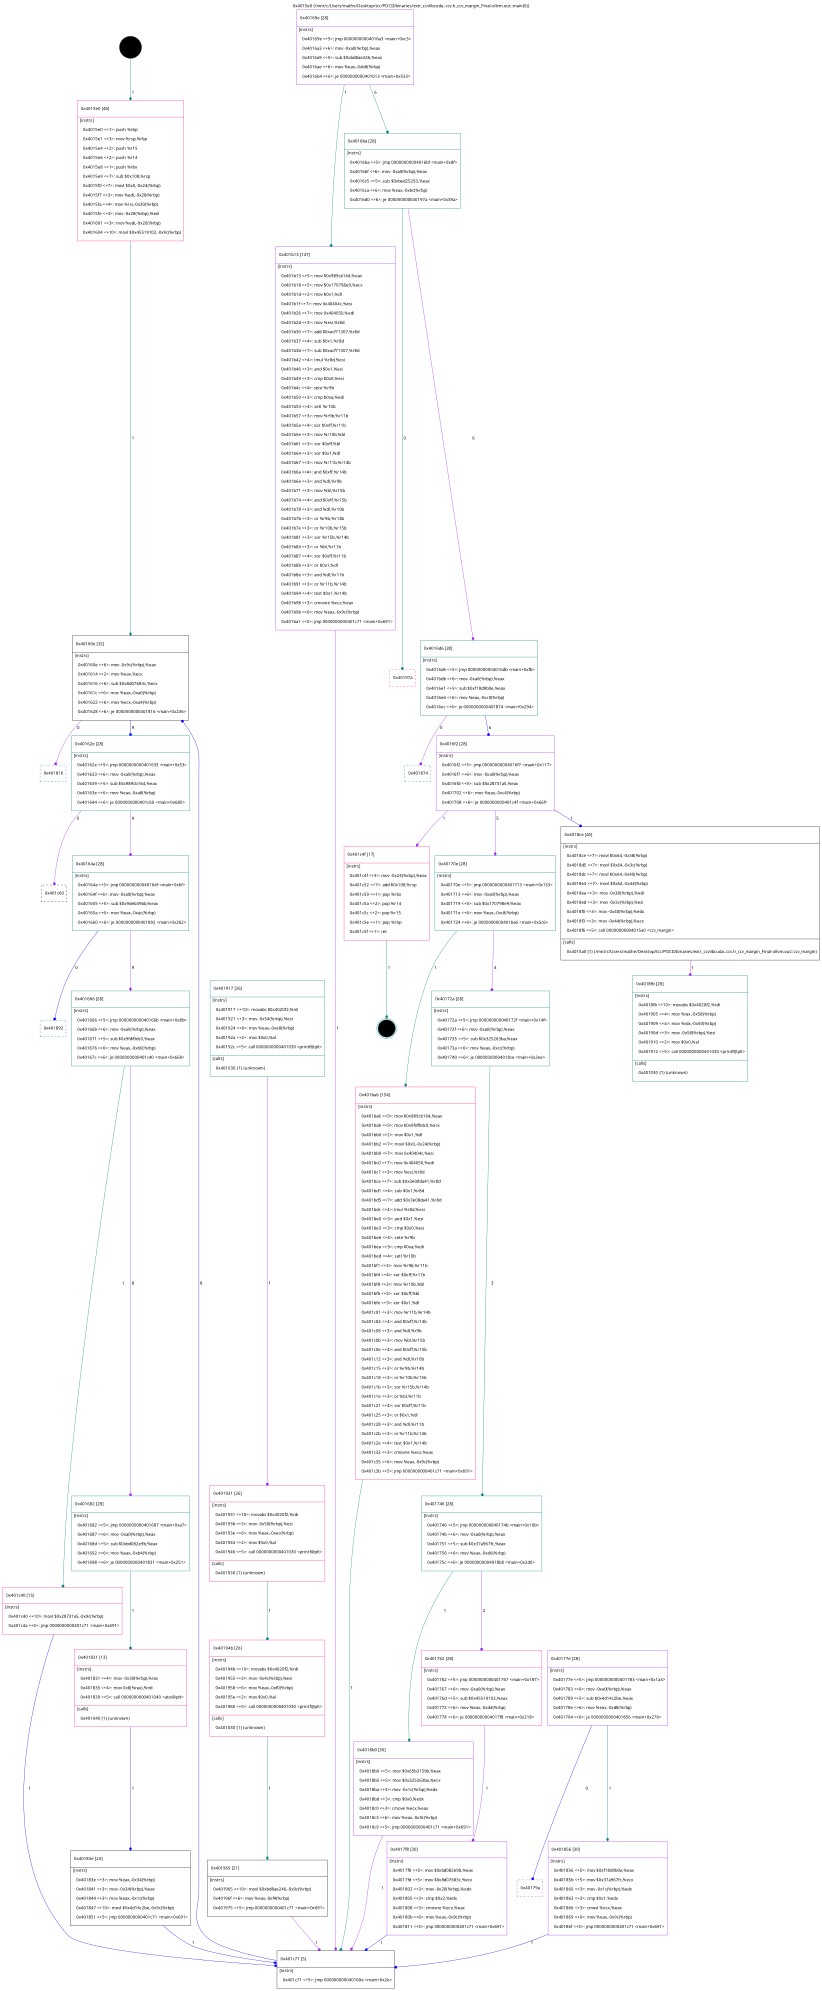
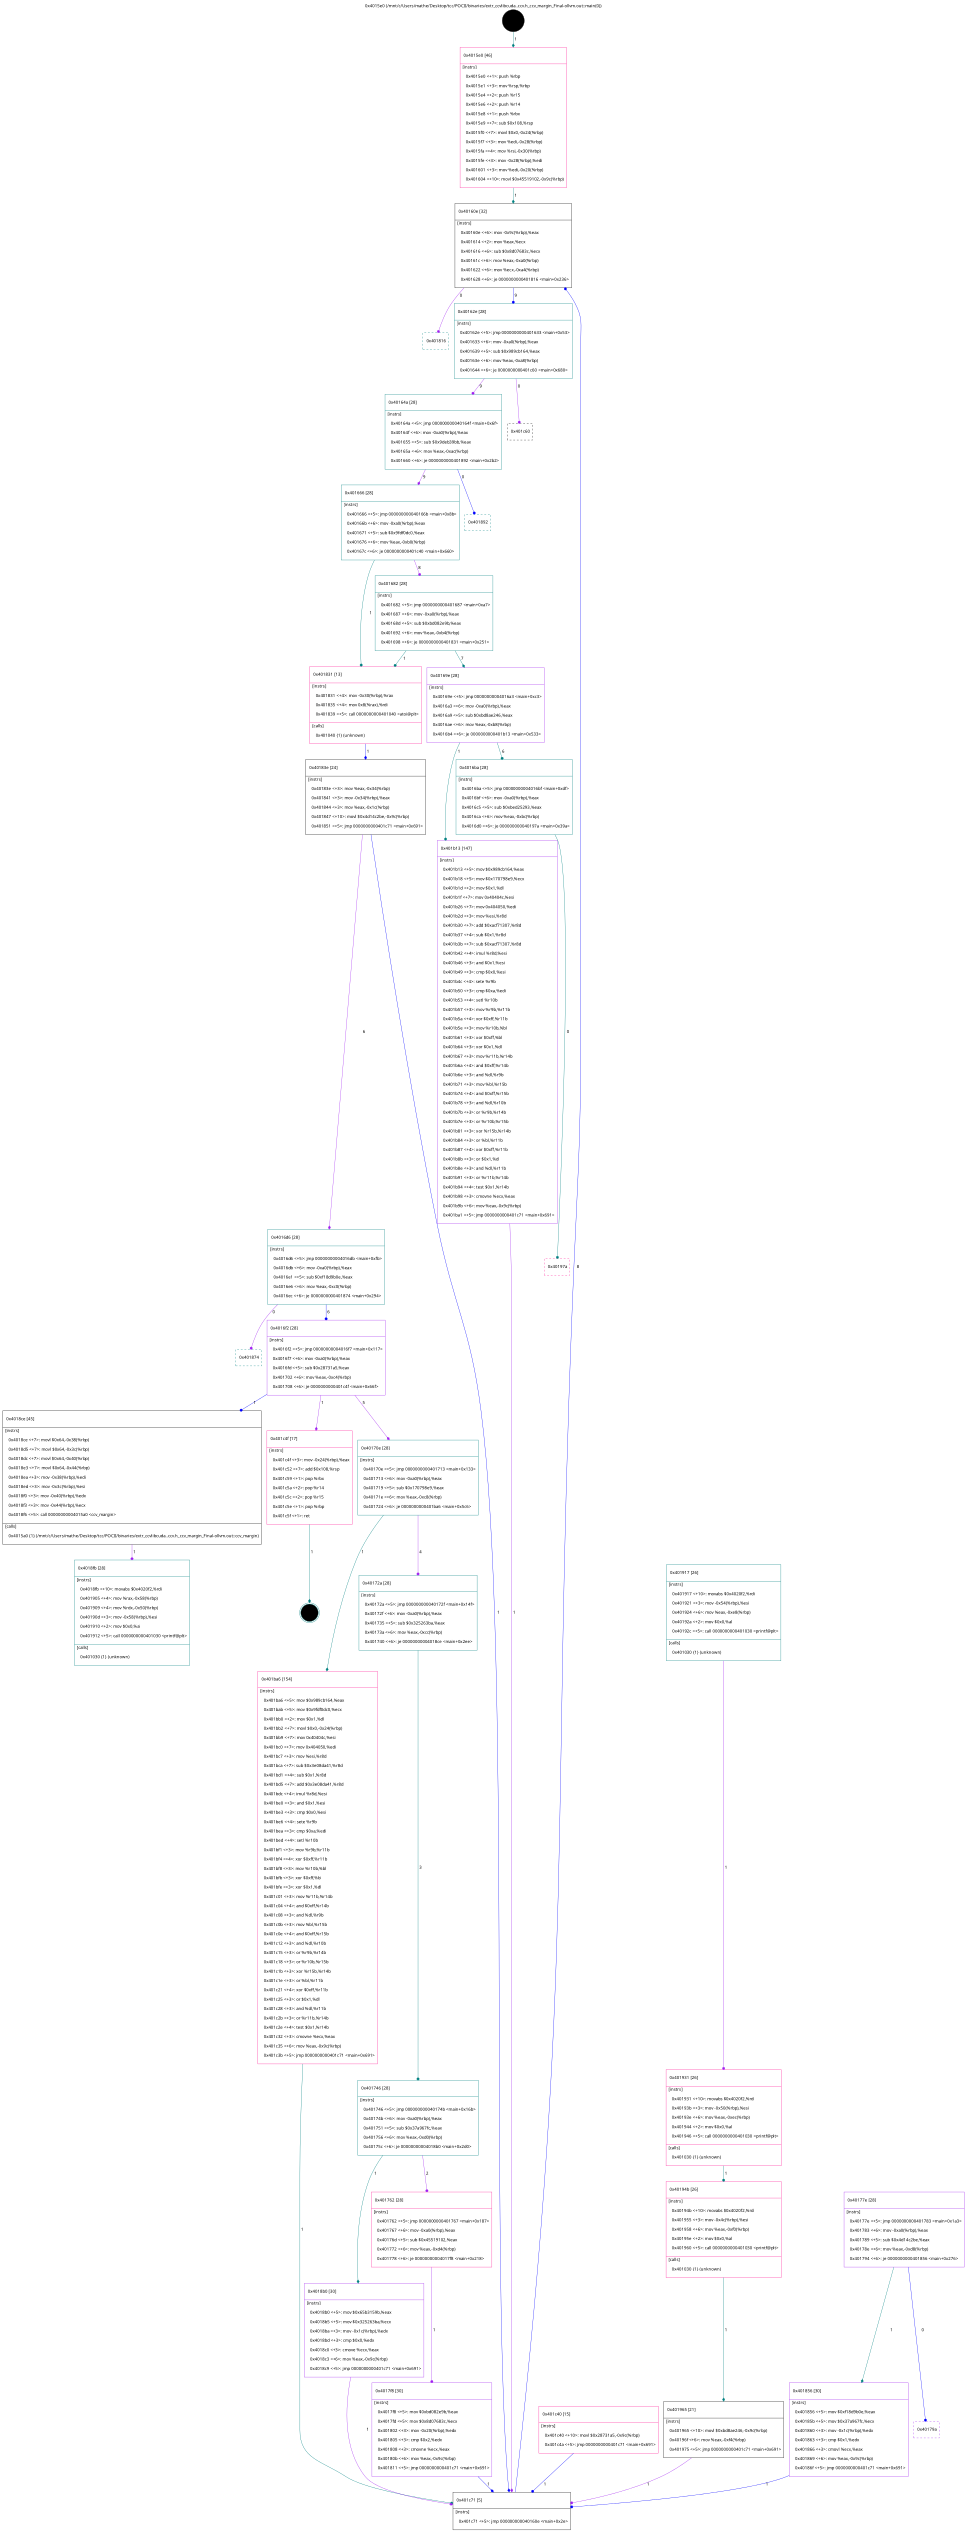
(440, 423) -> (346, 1030)
none -> (459, 657)
(87, 1325) -> (362, 611)
